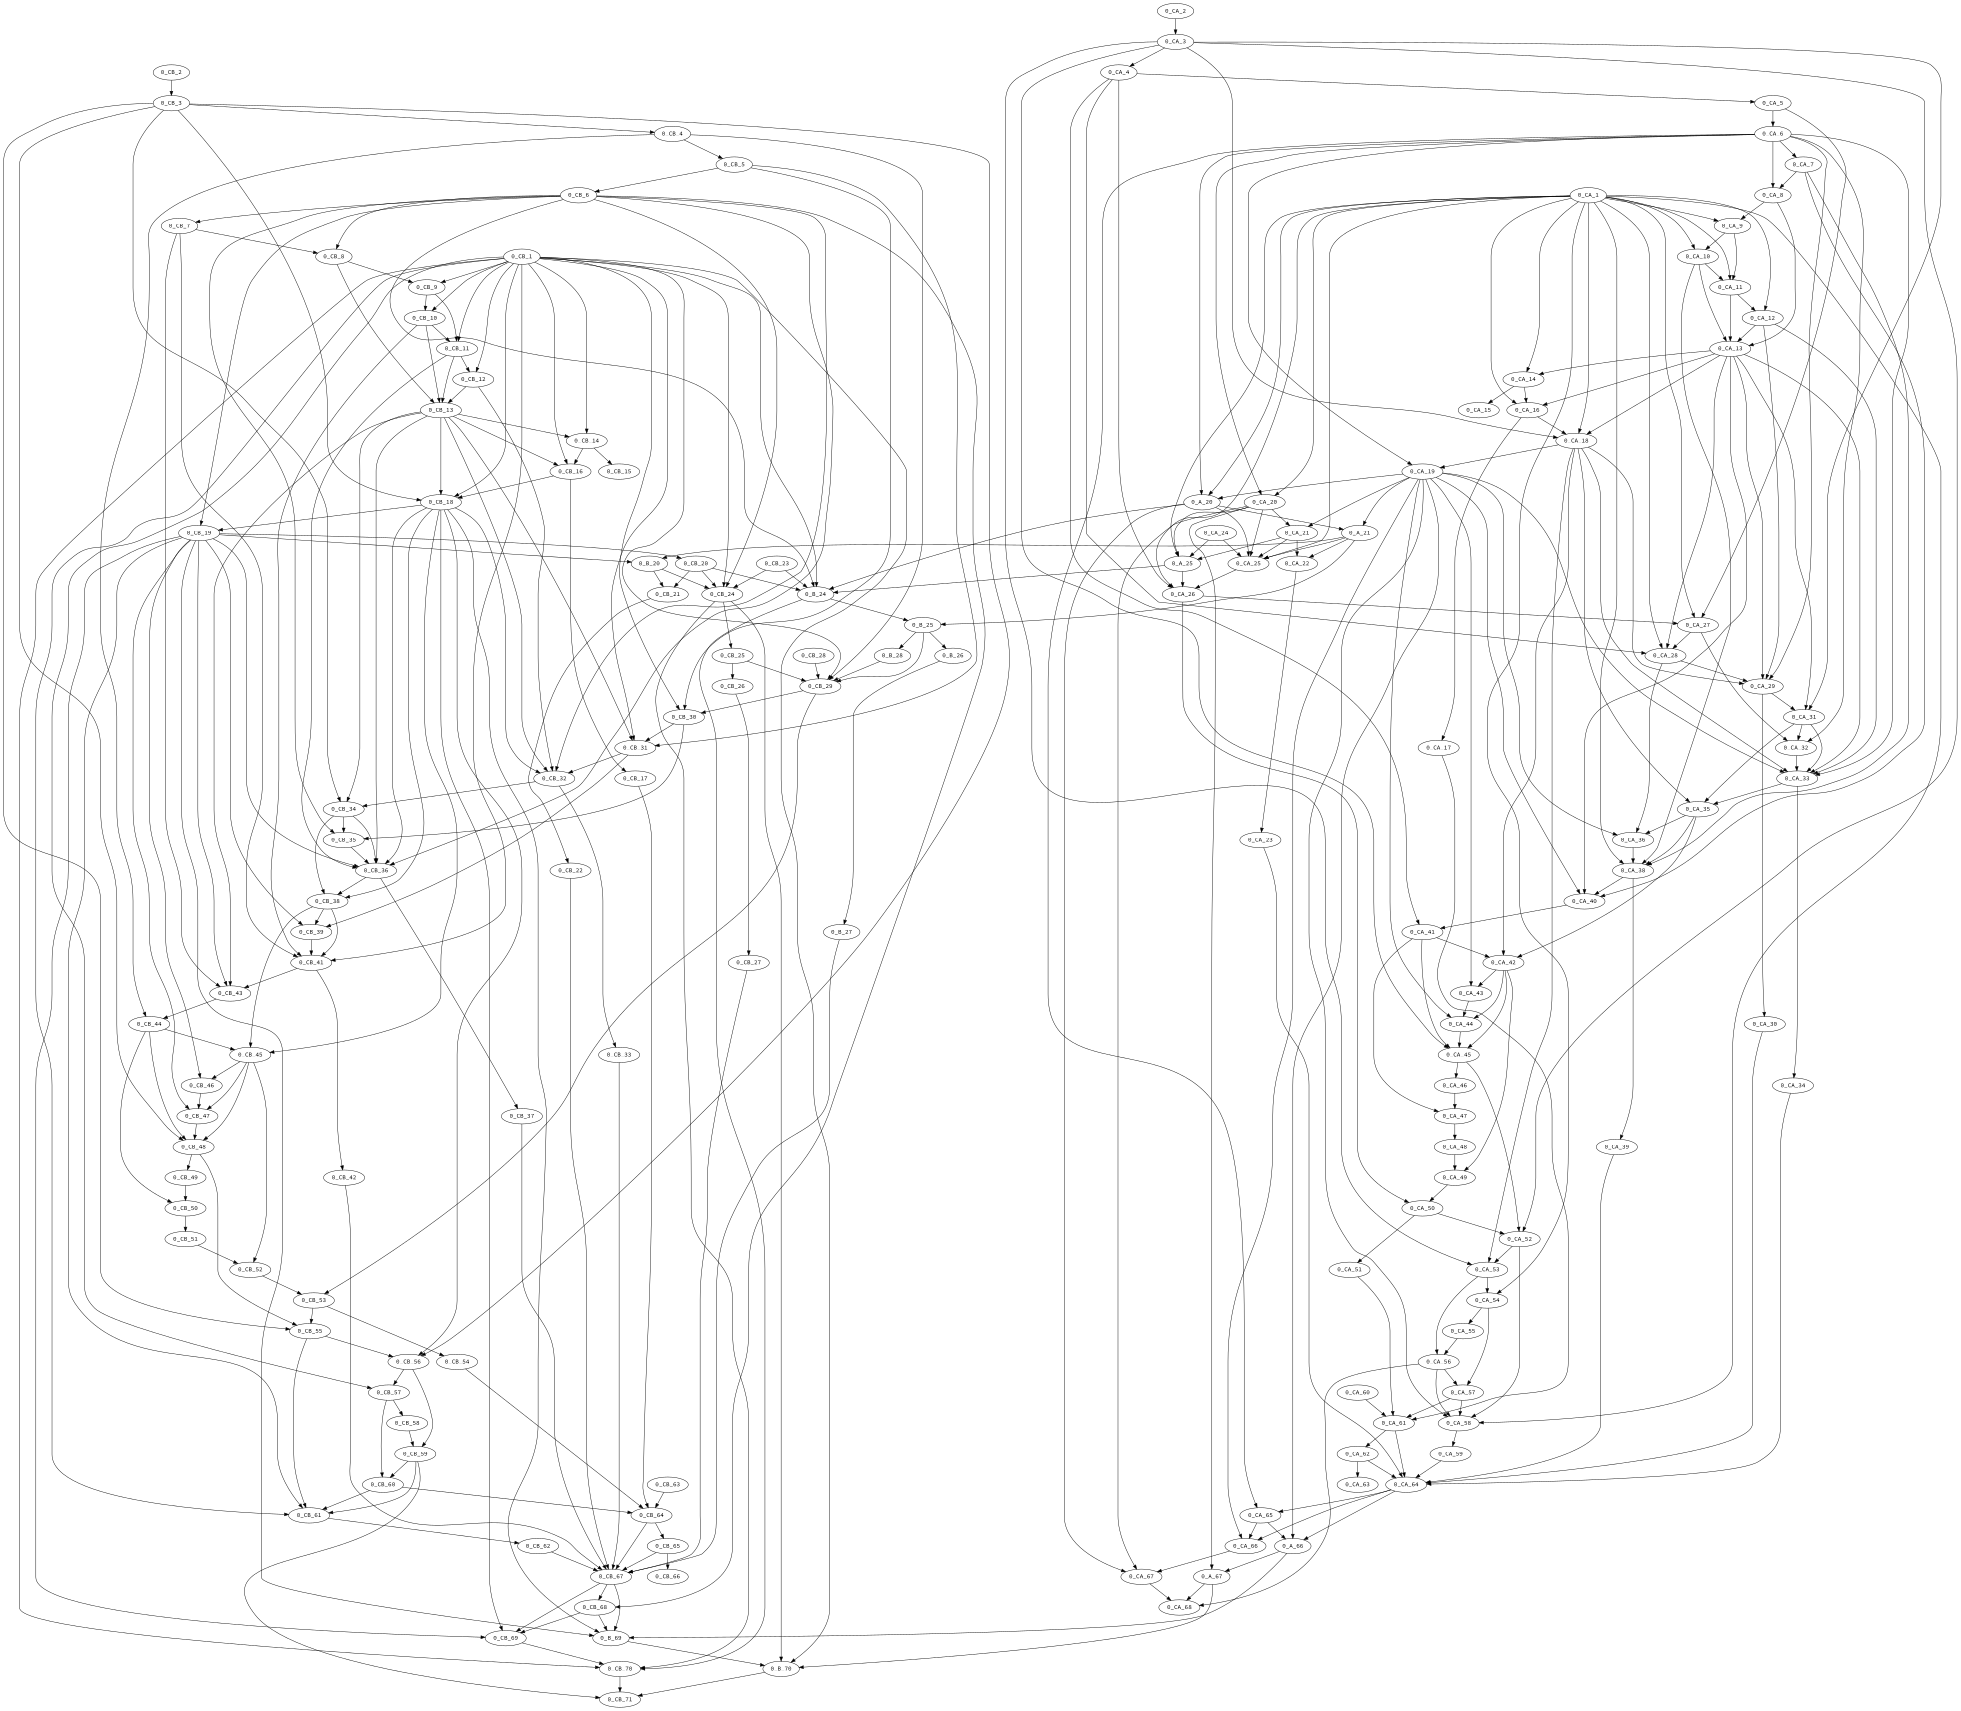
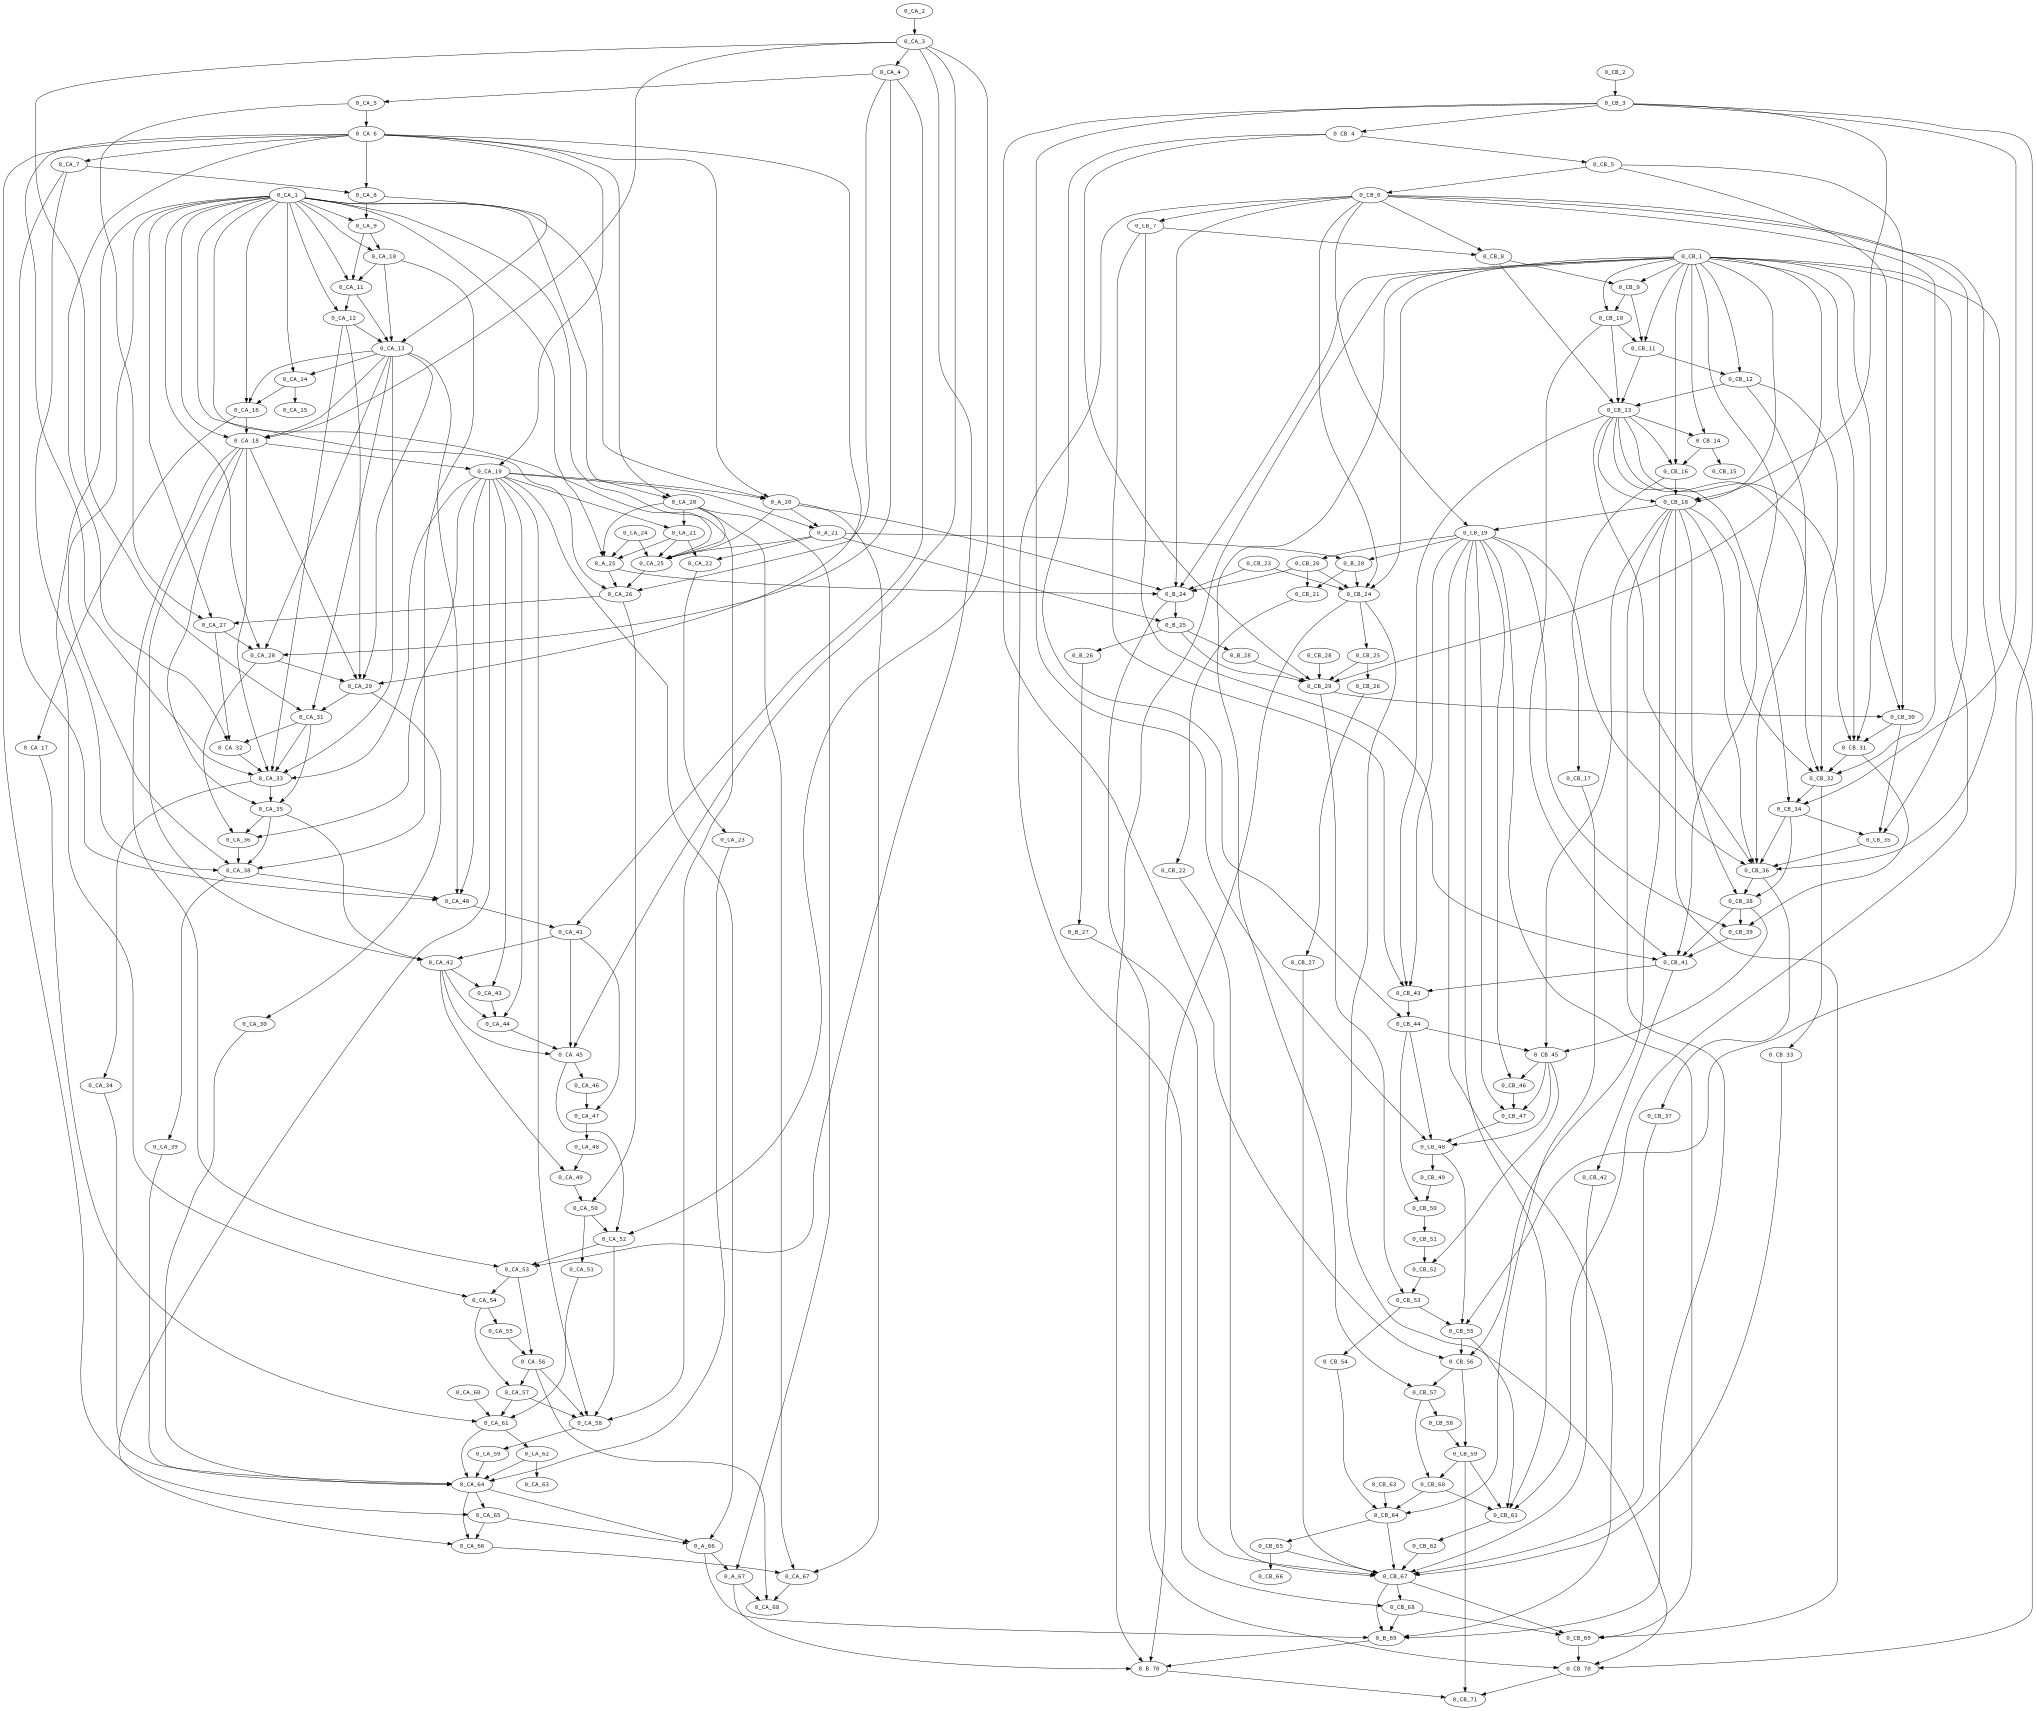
(311, 596) -> (1797, 619)
